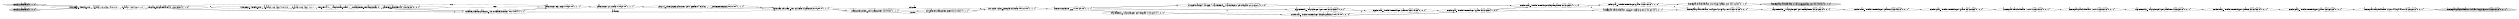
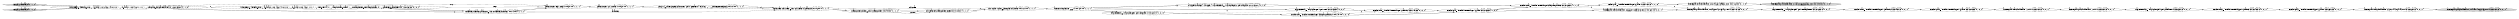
(25, 10) -> (25, 10)
